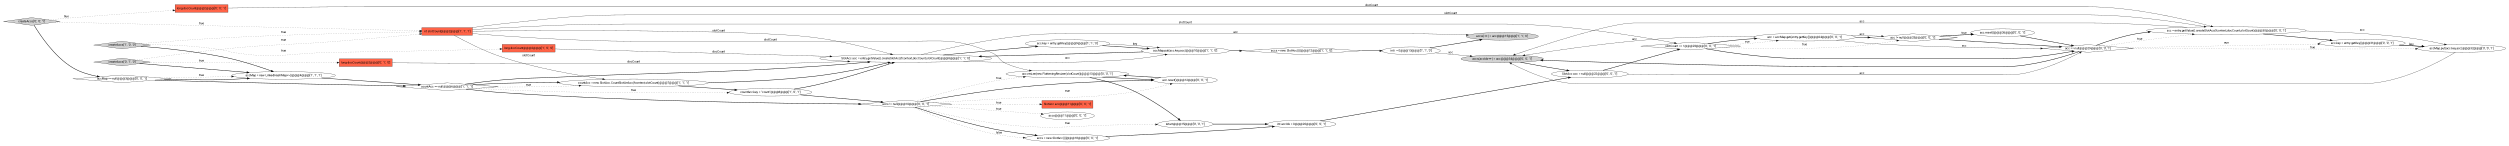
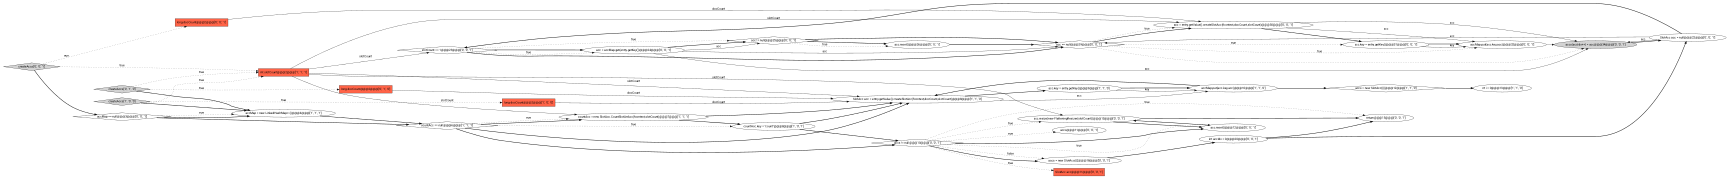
(1502, 36) -> none
(1453, 54) -> (1643, 41)
(1812, 66) -> (1338, 62)
(1239, 124) -> (1319, 133)
